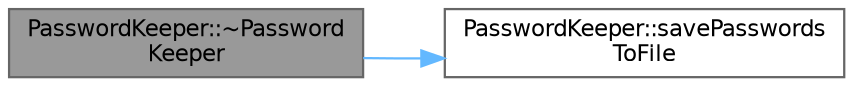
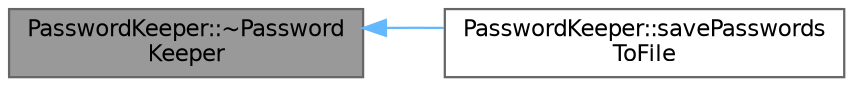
(392, 58) -> (415, 28)
